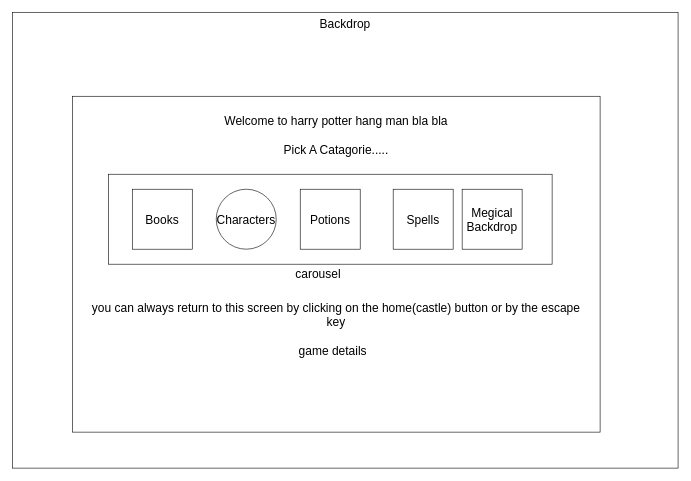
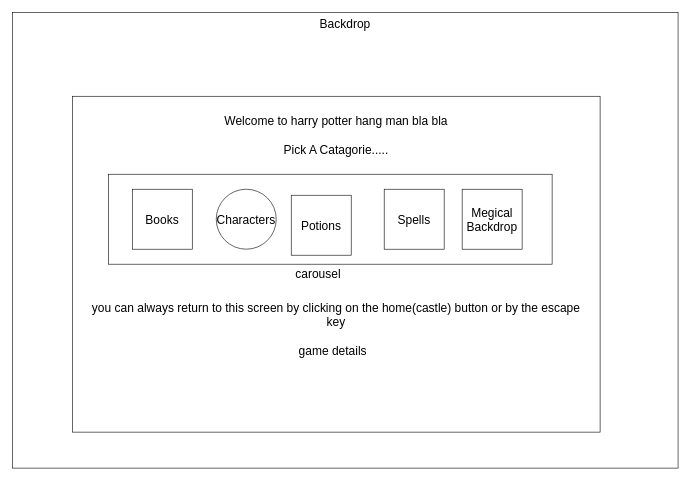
(330, 219) -> (321, 225)
(423, 219) -> (414, 219)
